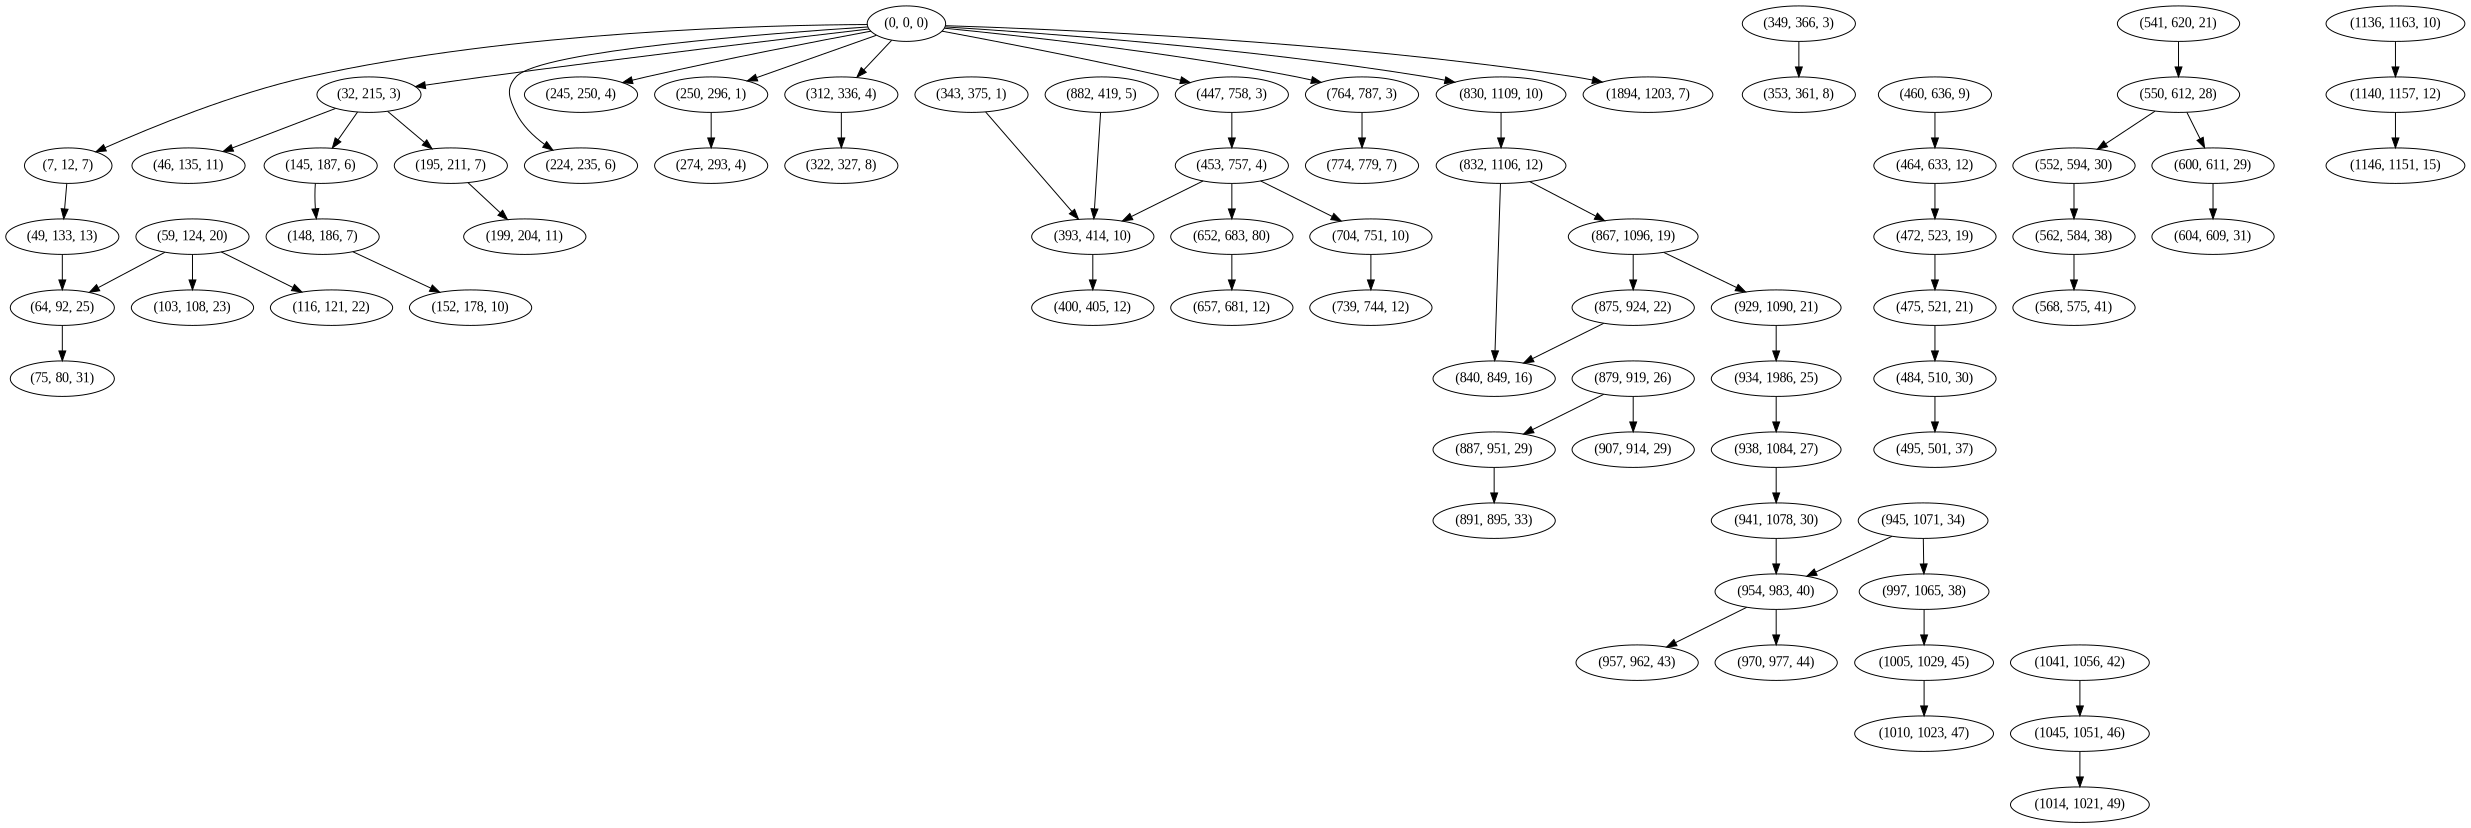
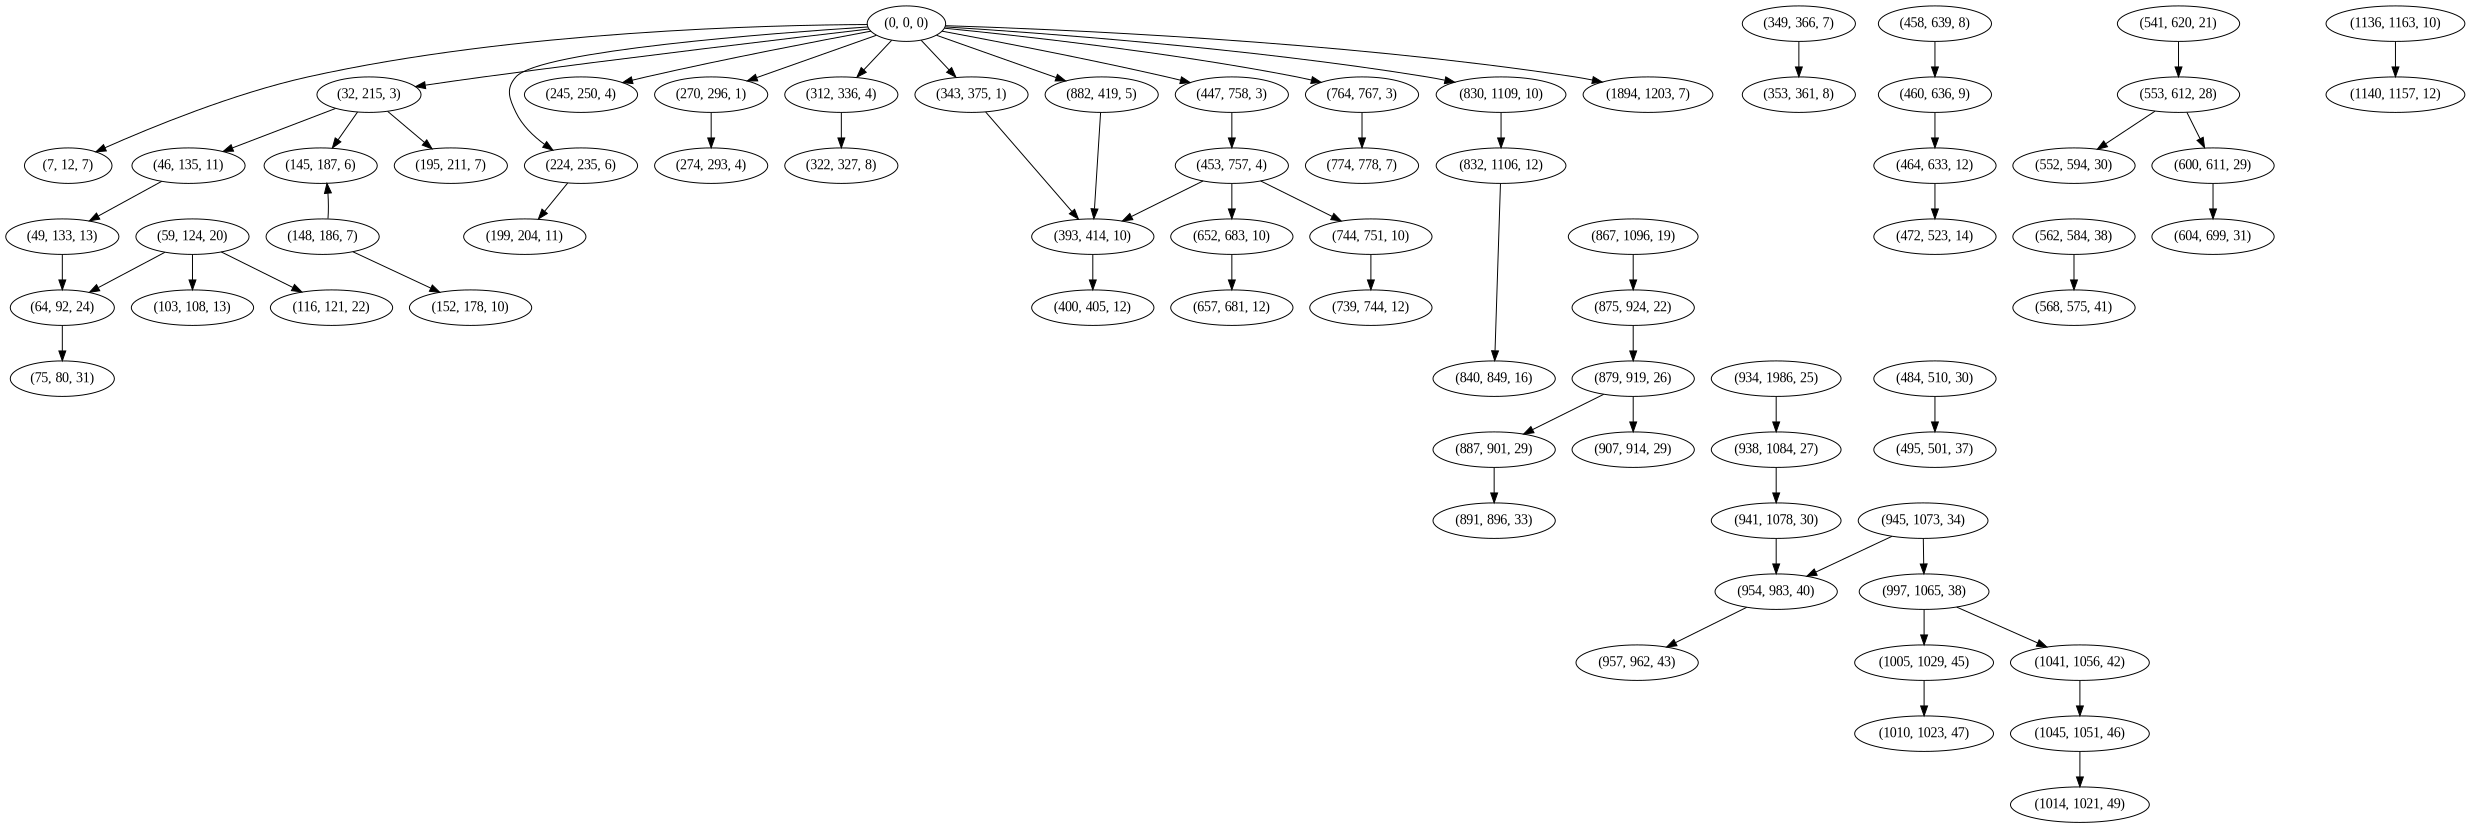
(1799, 24) -> (1799, 24)
none -> (1935, 24)
none -> (935, 55)
none -> (996, 56)
(711, 95) -> (711, 95)
(1362, 95) -> (1362, 95)
(2179, 95) -> (2179, 95)
(1362, 166) -> (1362, 166)
(2395, 166) -> none
(66, 196) -> (130, 199)
(315, 196) -> (328, 206)
(2074, 196) -> none
(484, 198) -> (556, 197)
(1563, 199) -> none
(1232, 237) -> (1232, 237)
(1371, 237) -> (1371, 237)
(1935, 237) -> (1935, 237)
(2213, 237) -> (2213, 237)
(62, 308) -> (62, 308)
(192, 308) -> (192, 308)
(1776, 308) -> none
(1935, 308) -> none
(1568, 341) -> (1633, 338)
(1494, 450) -> (1494, 450)
(1494, 521) -> (1494, 521)
(1923, 521) -> (1923, 521)
none -> (1997, 625)
(1776, 663) -> none
